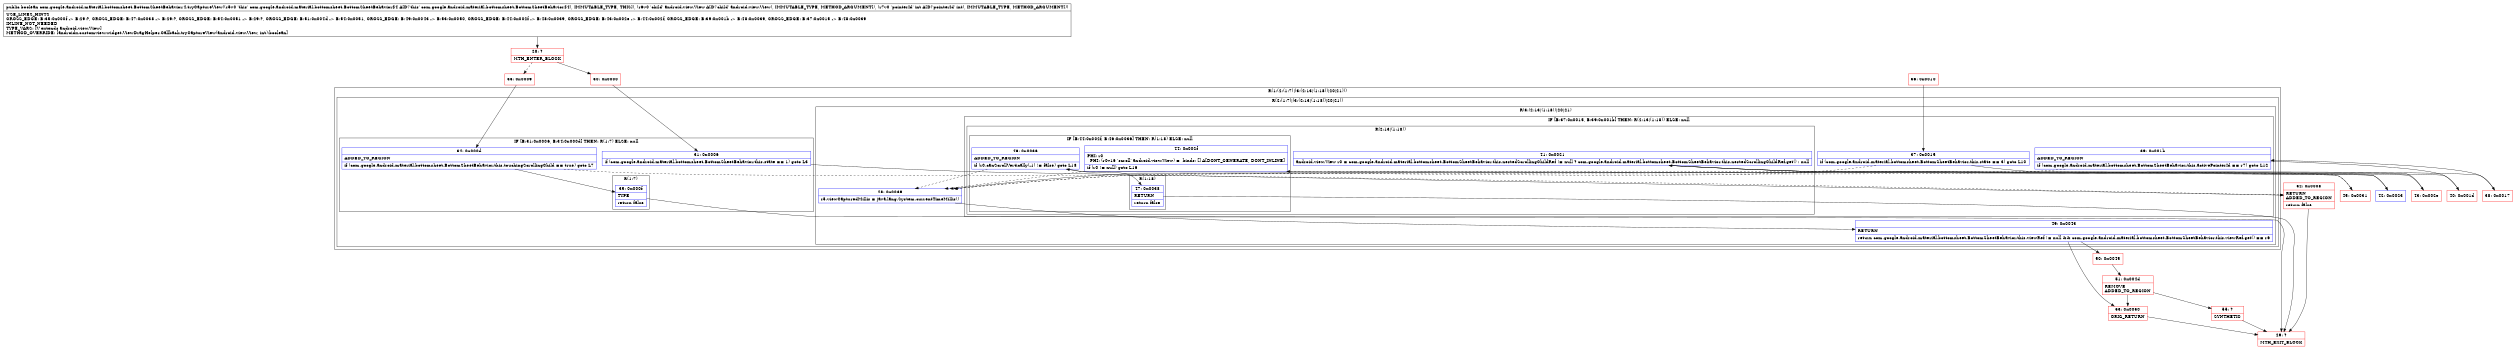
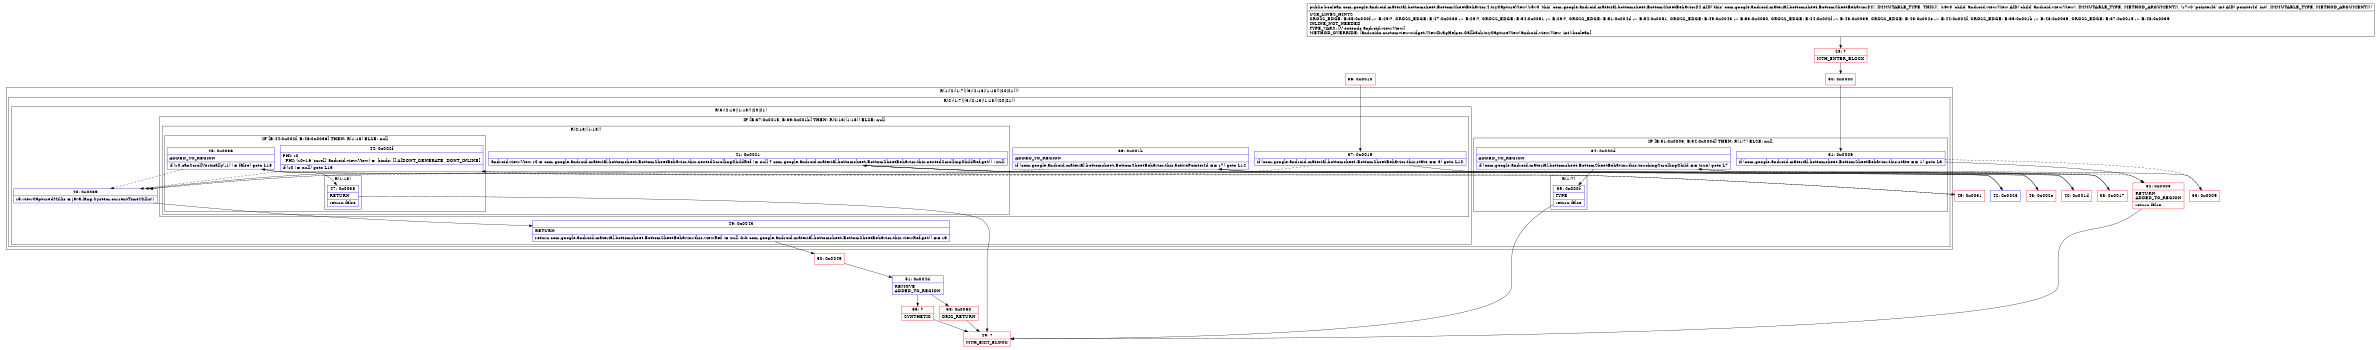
(529, 67) -> (2075, 163)
(2086, 276) -> none
(2128, 285) -> (918, 285)
